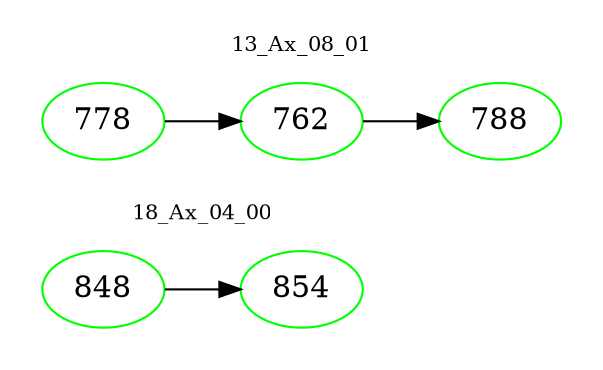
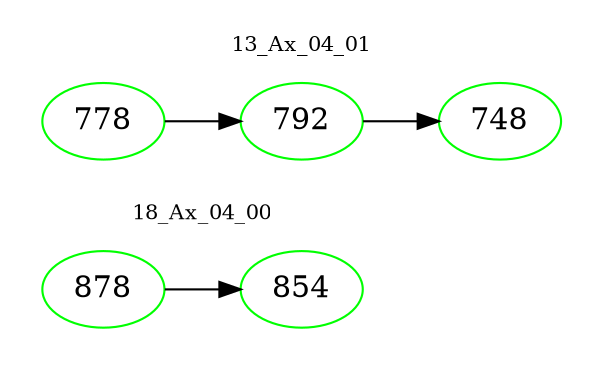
(302, 46) -> (302, 46)
(302, 121) -> (302, 121)
(500, 121) -> (500, 121)
(103, 289) -> (103, 289)
